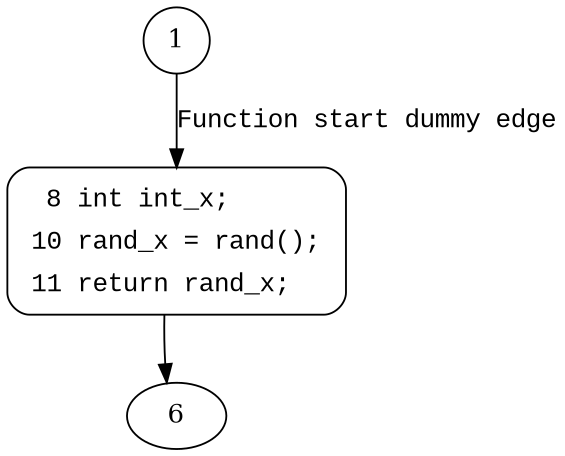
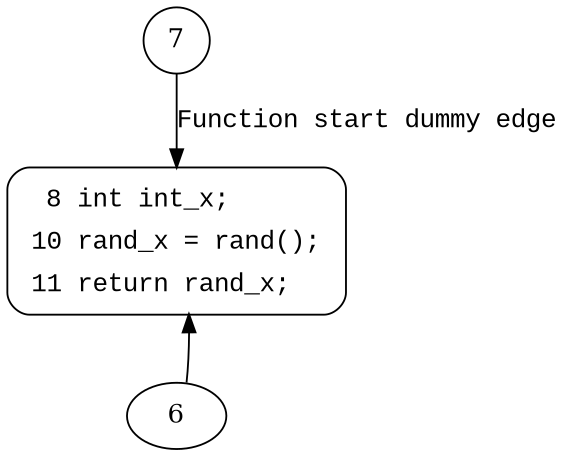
(177, 40) -> (177, 40)
(164, 339) -> (188, 358)
